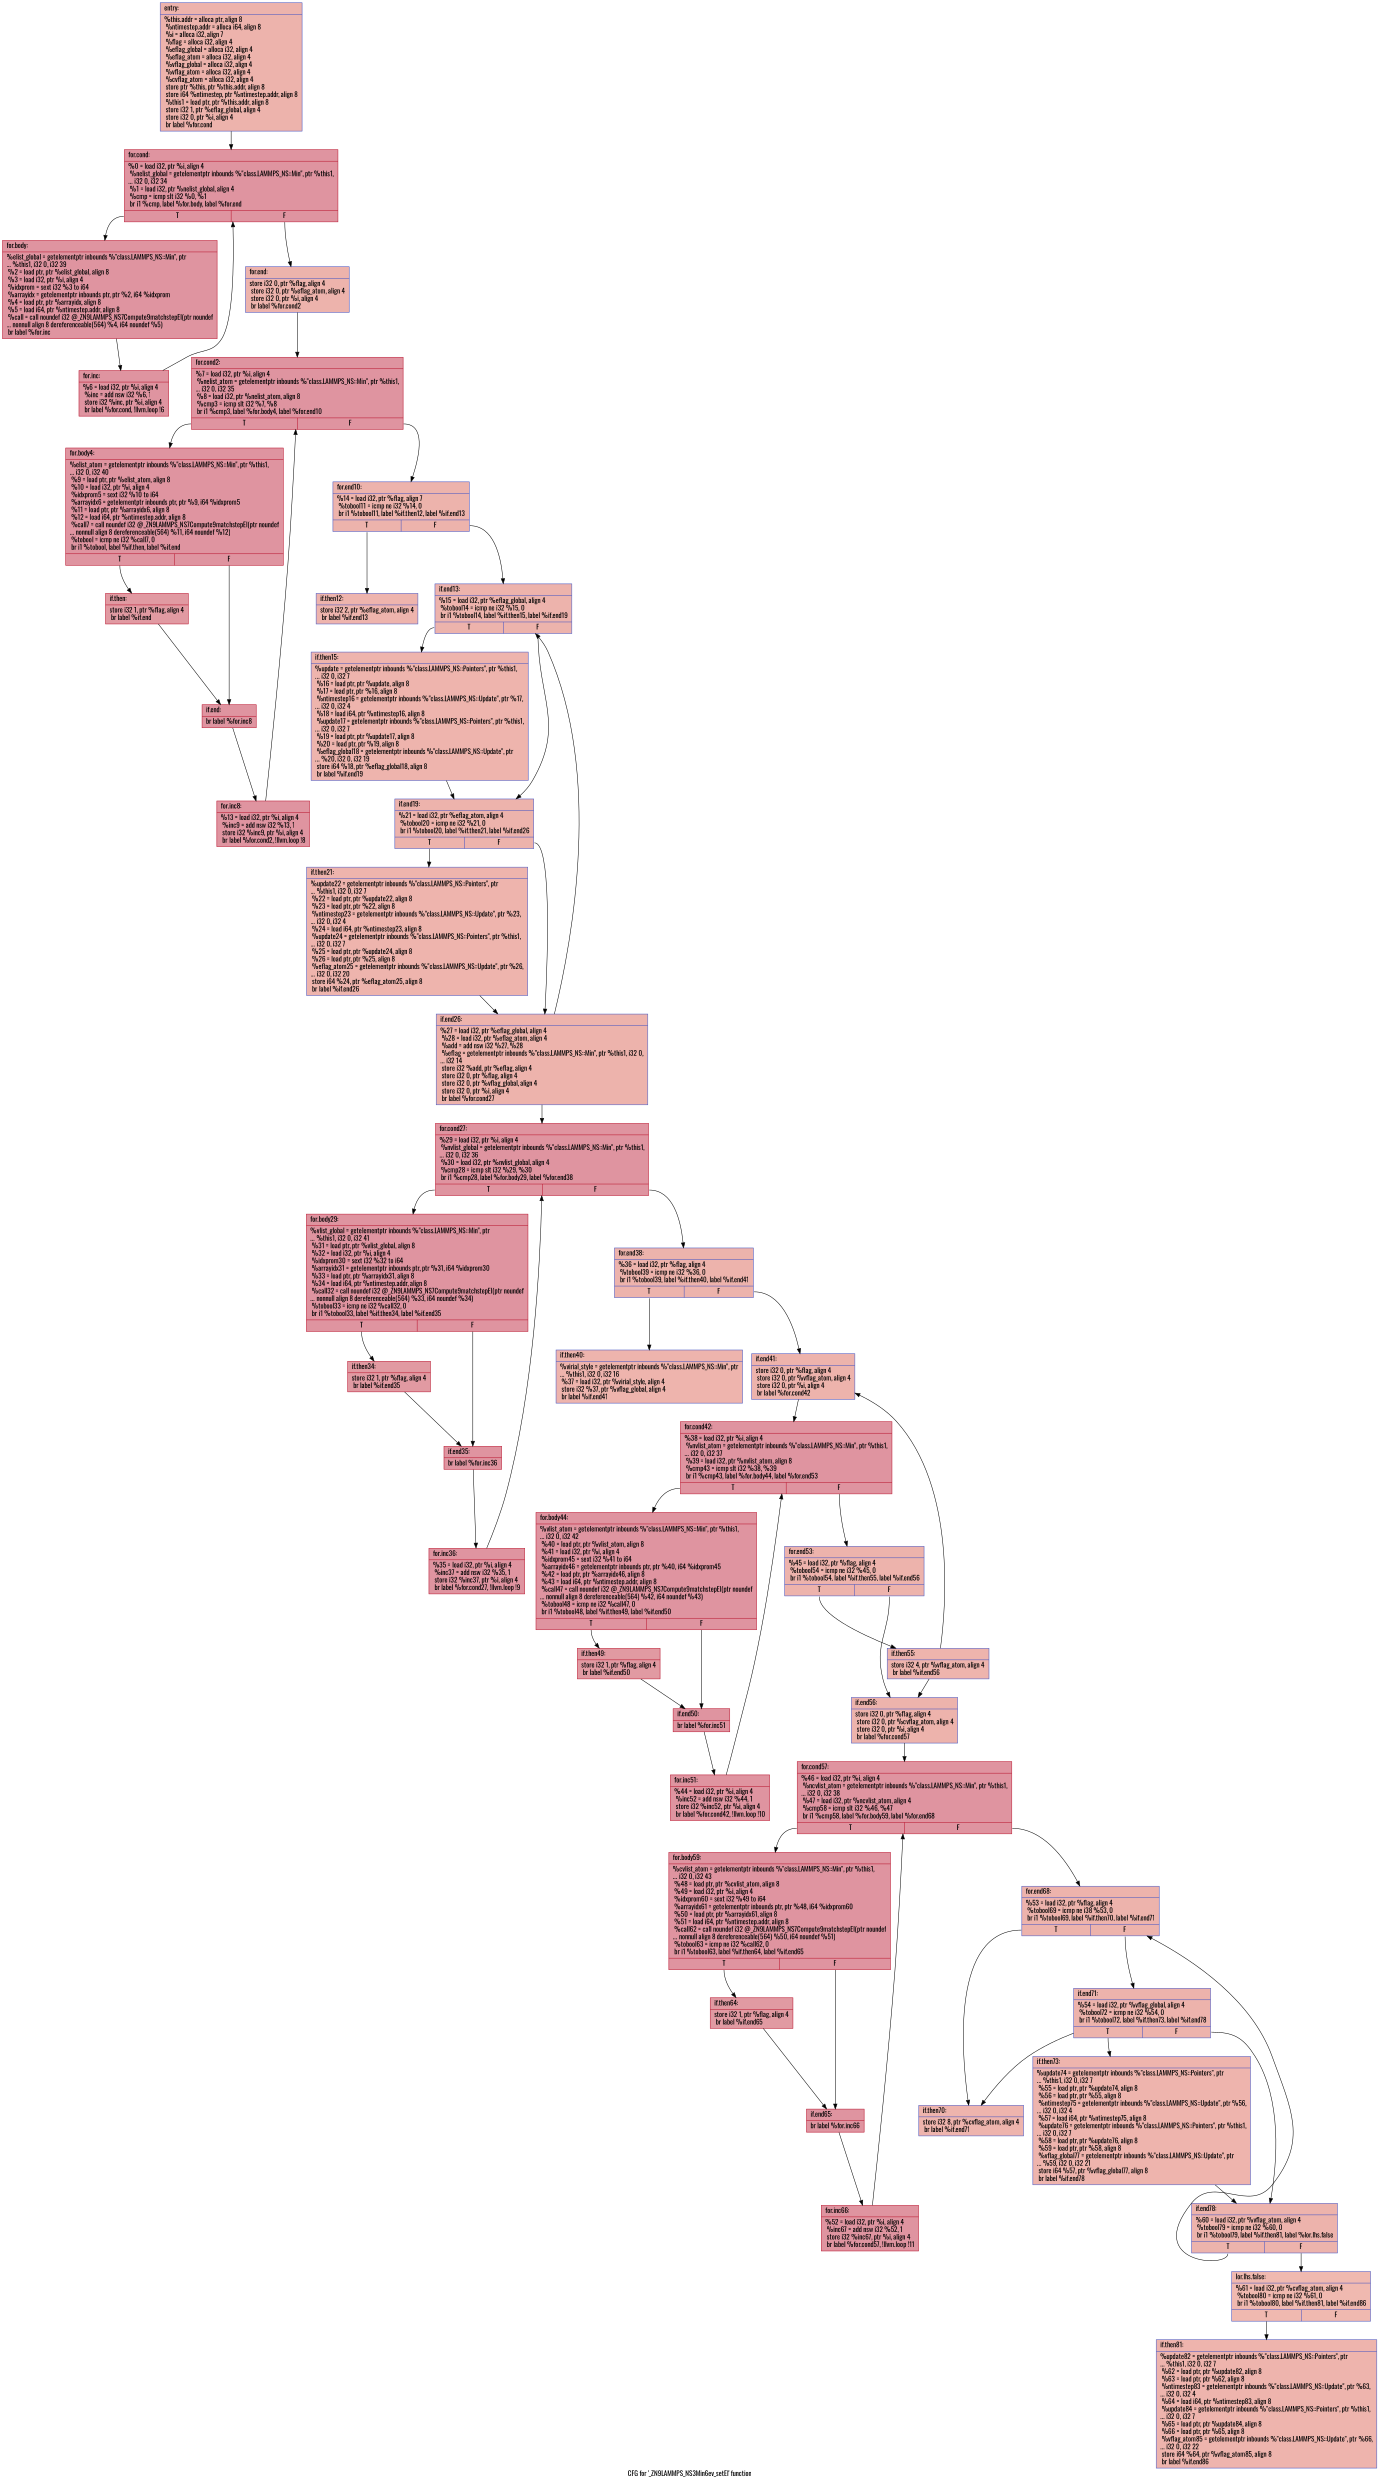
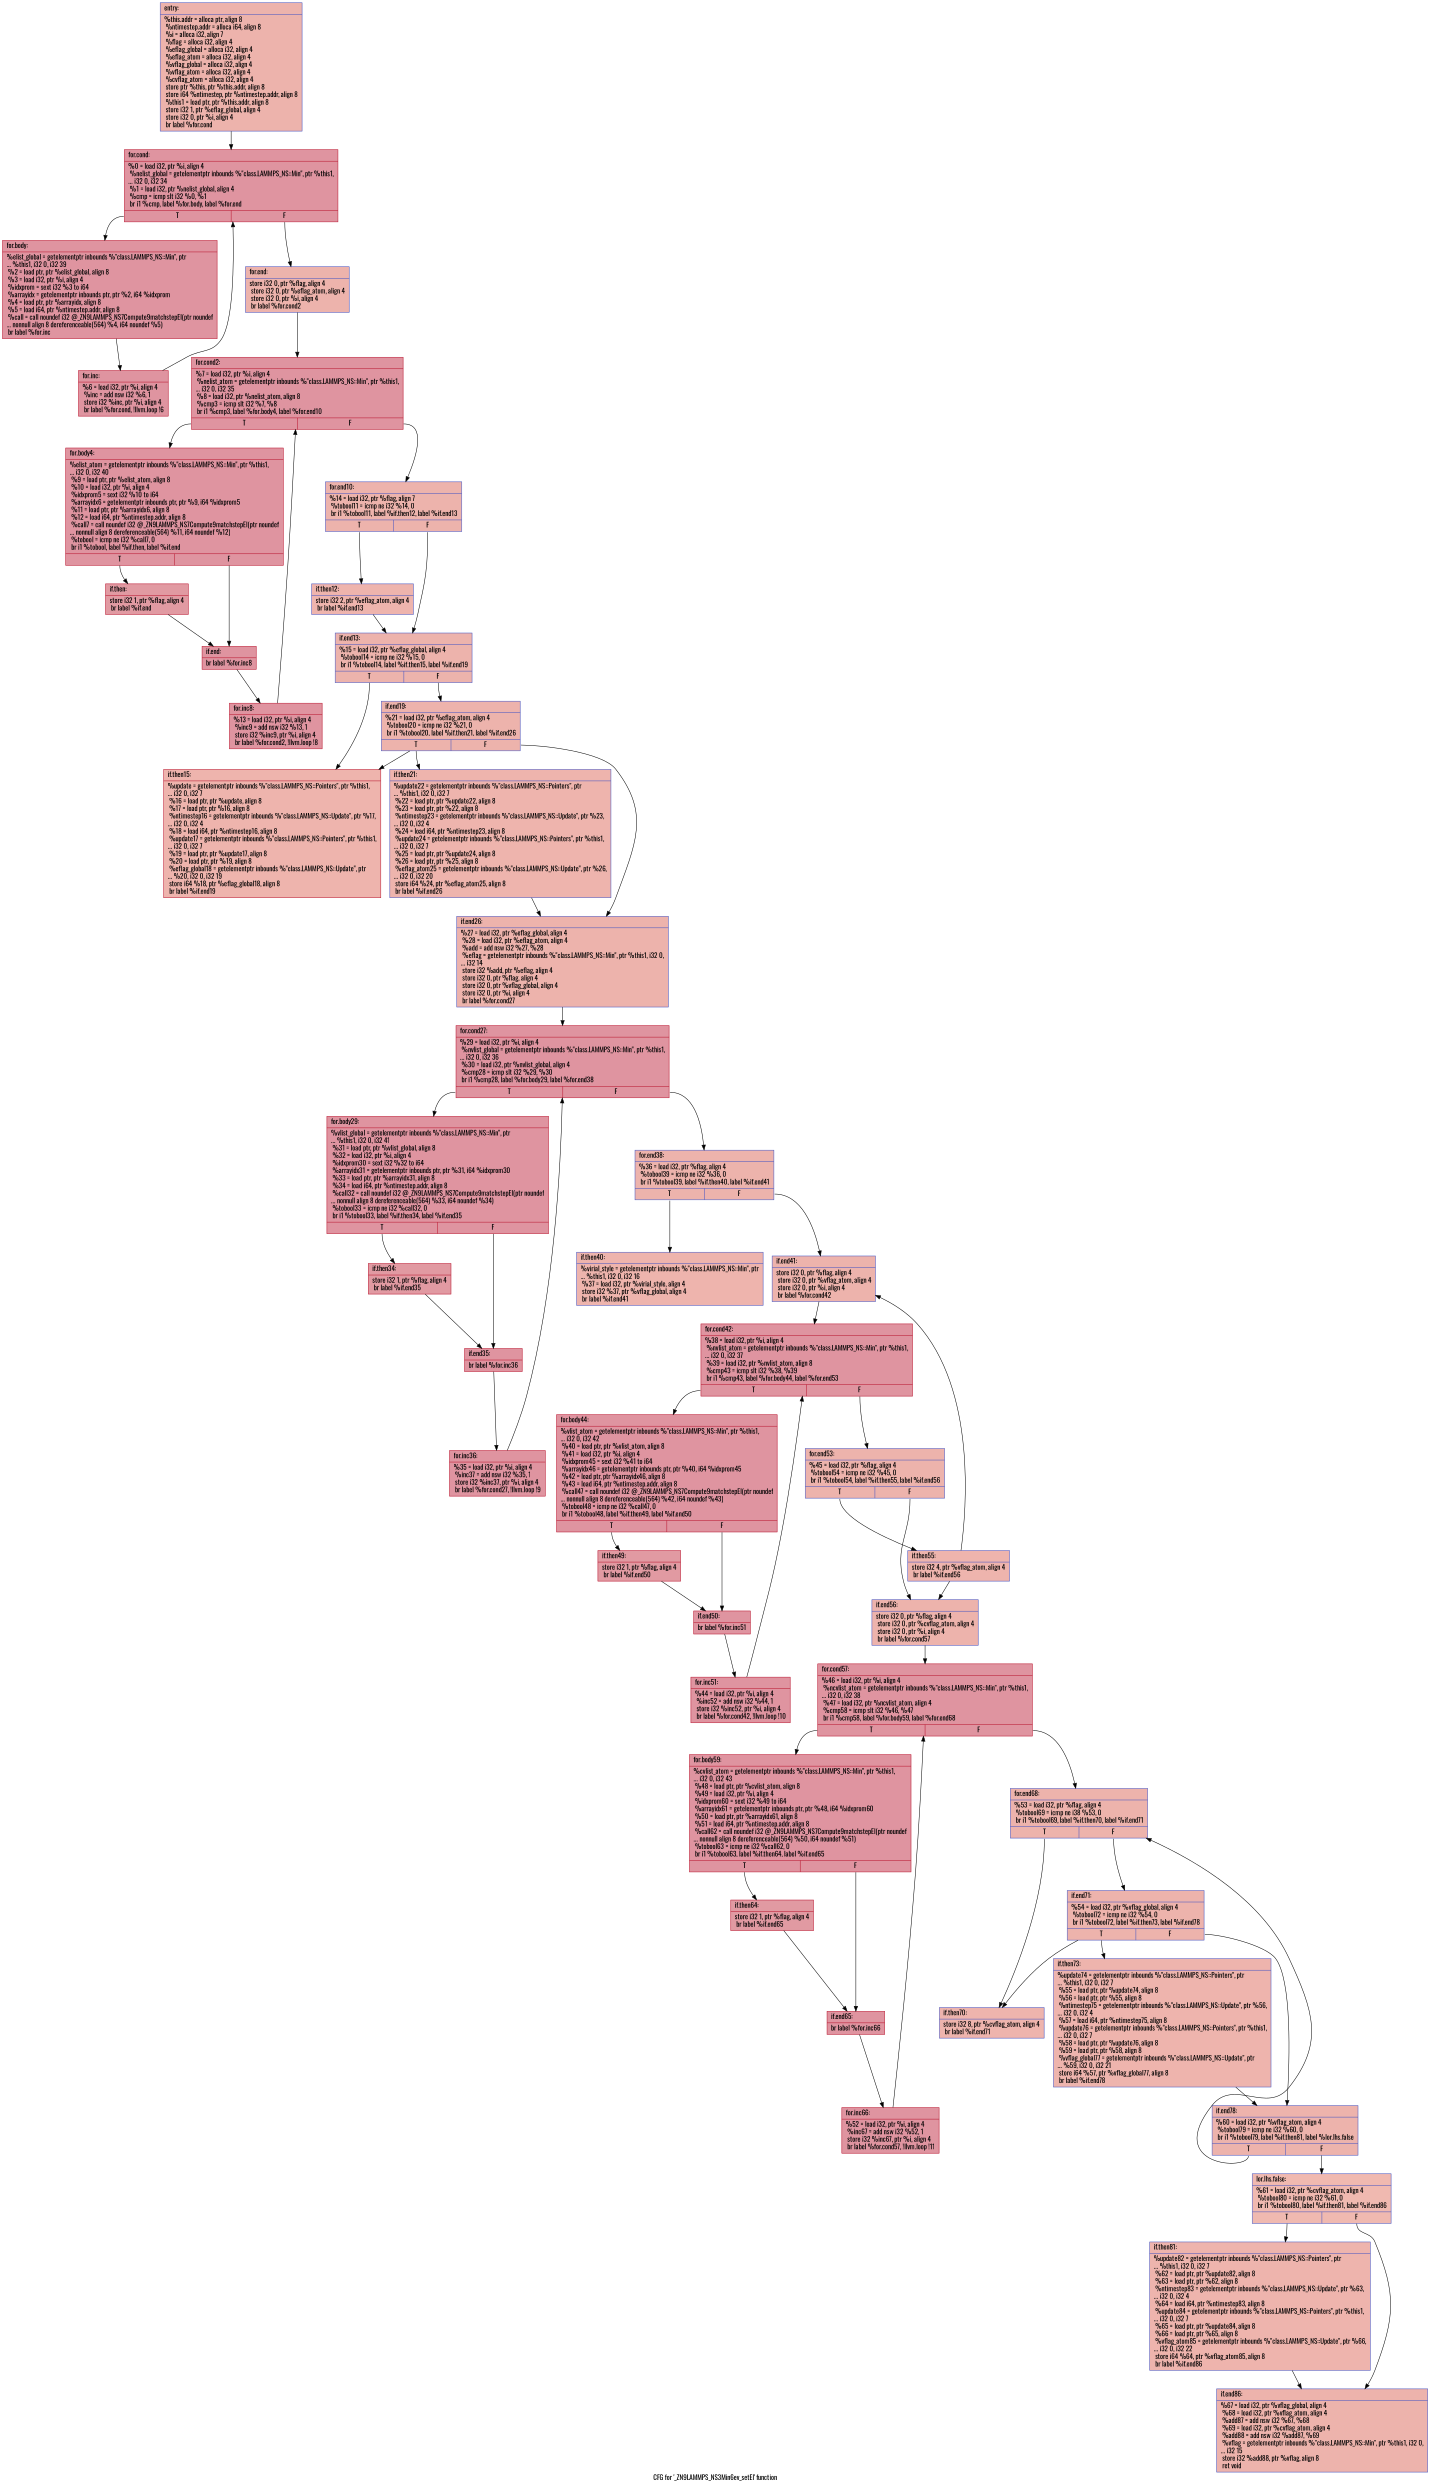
(420, 716) -> (272, 834)
(449, 787) -> (397, 759)
(579, 823) -> (378, 622)
none -> (1322, 2430)
